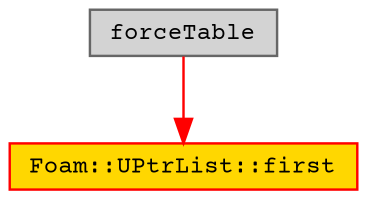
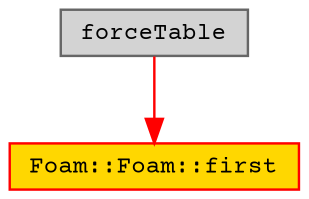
(184, 166) -> (154, 166)
